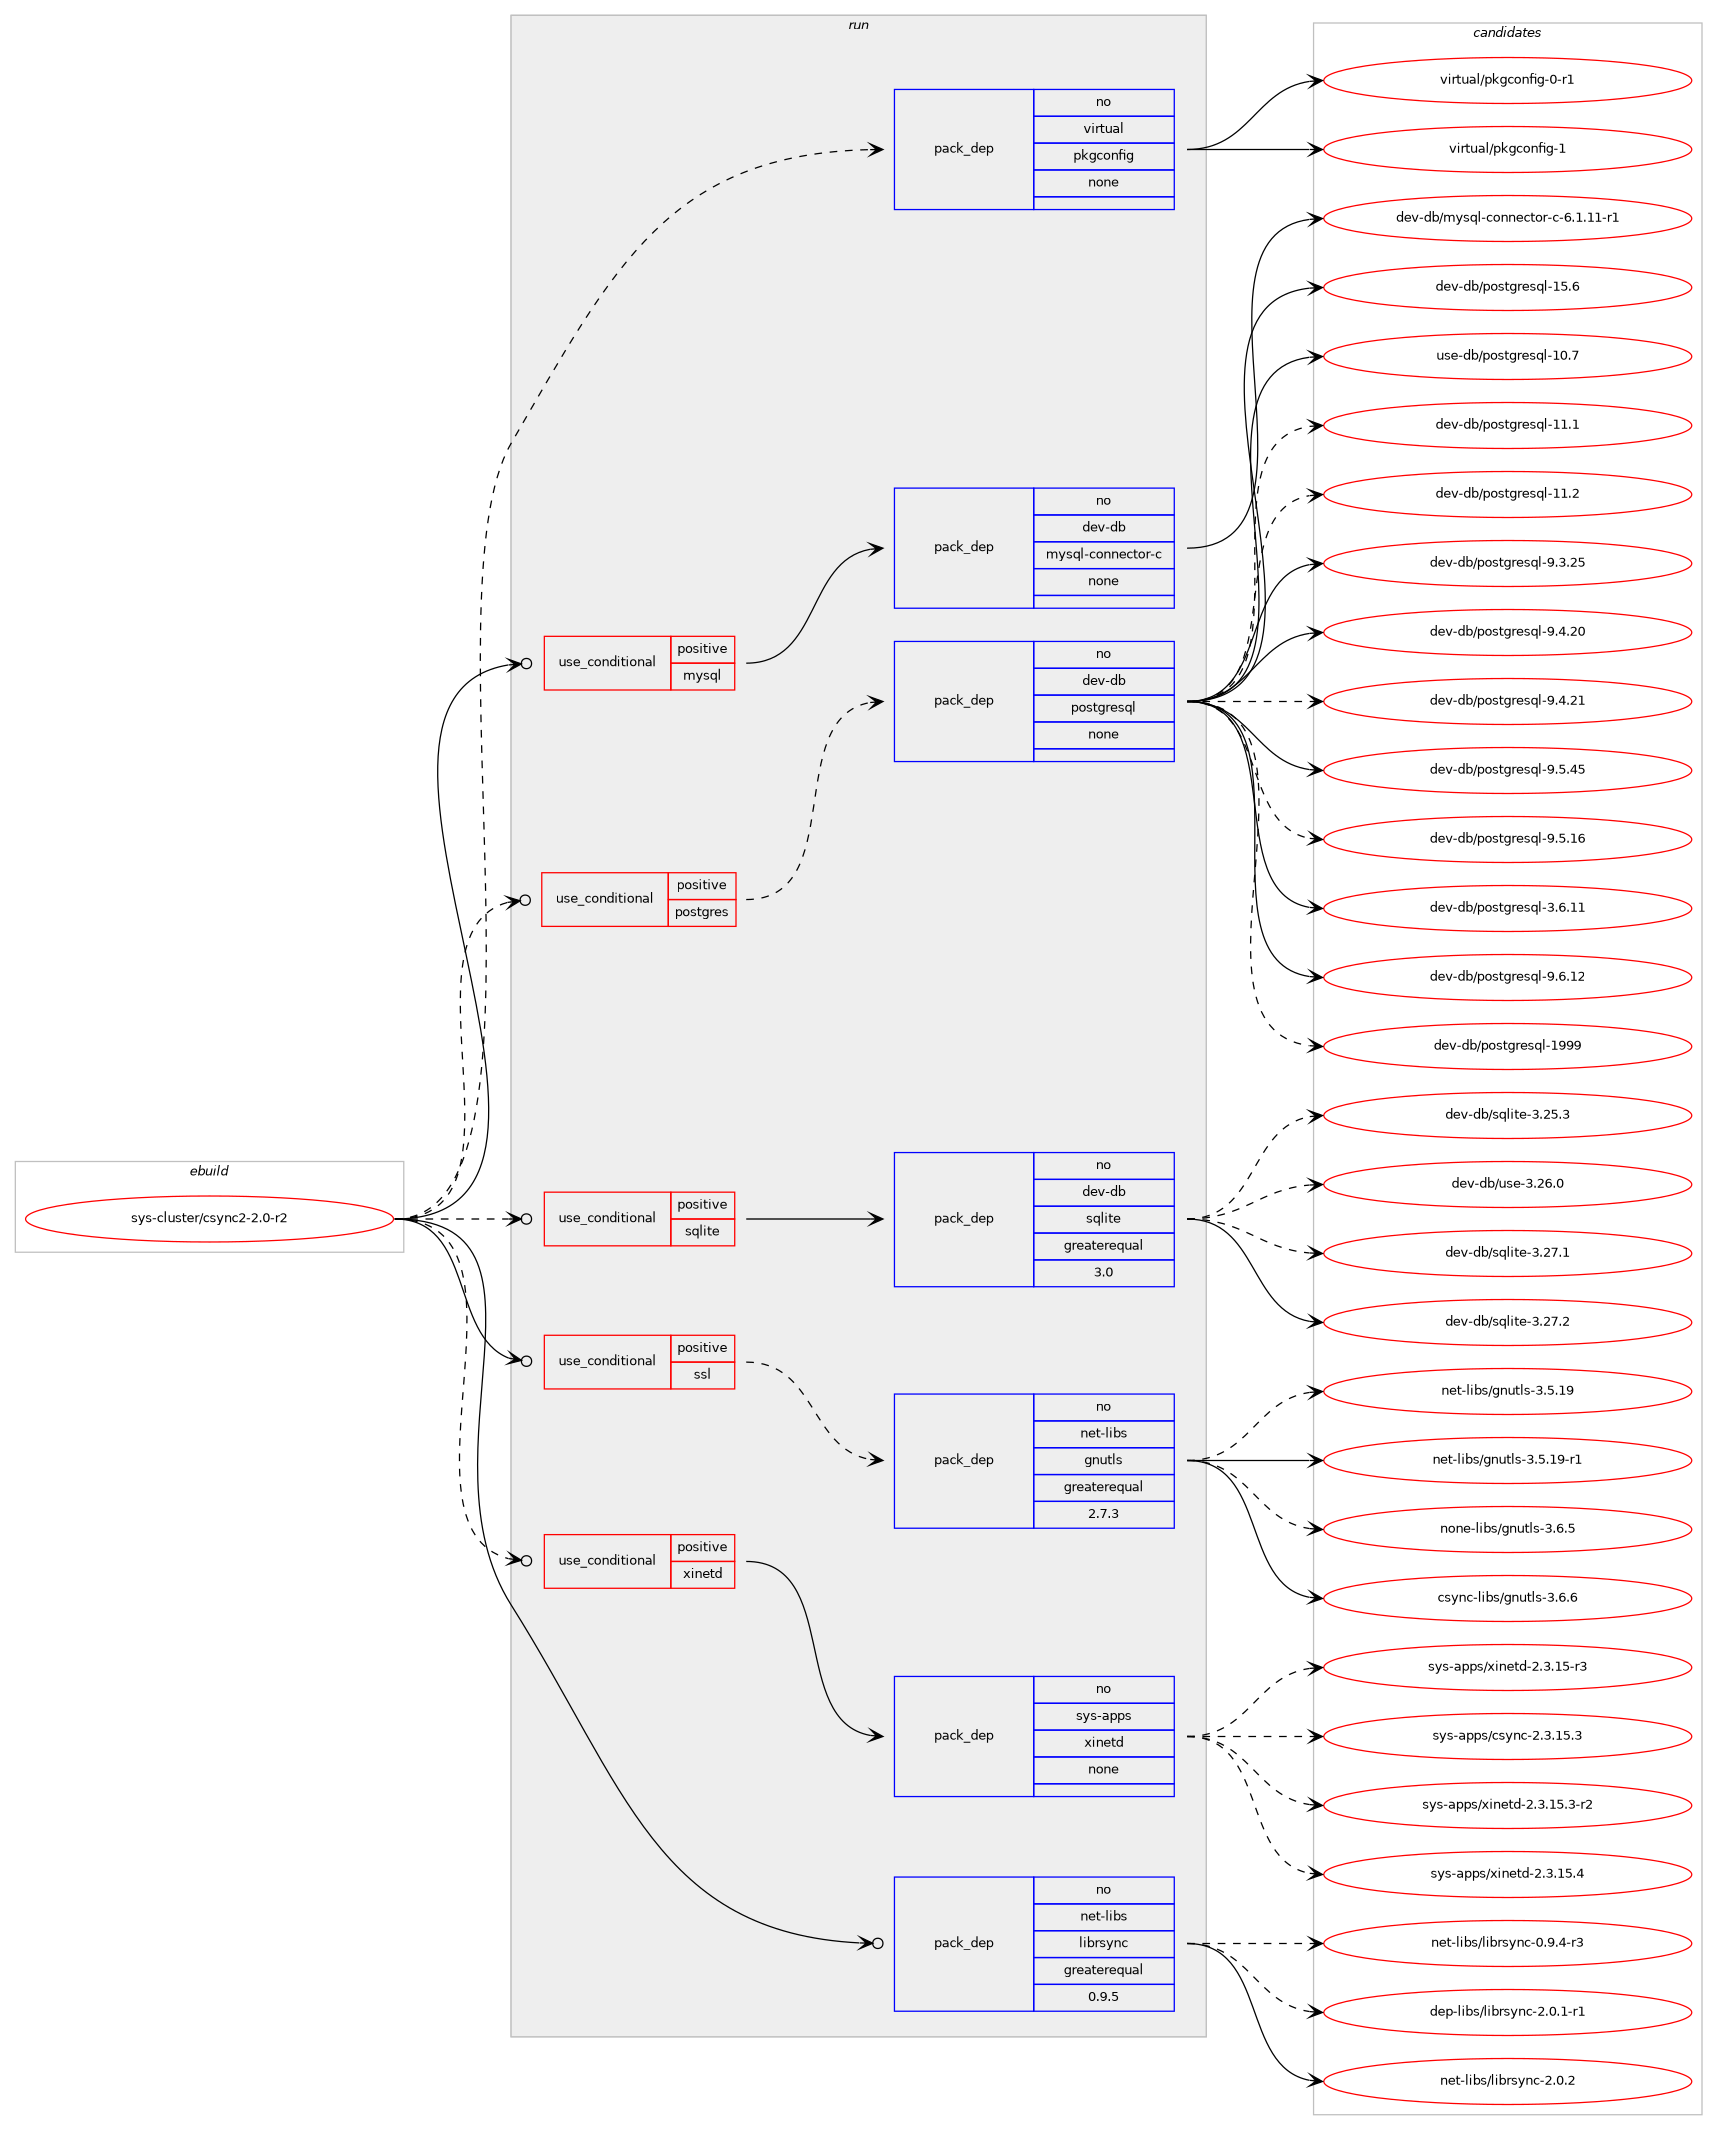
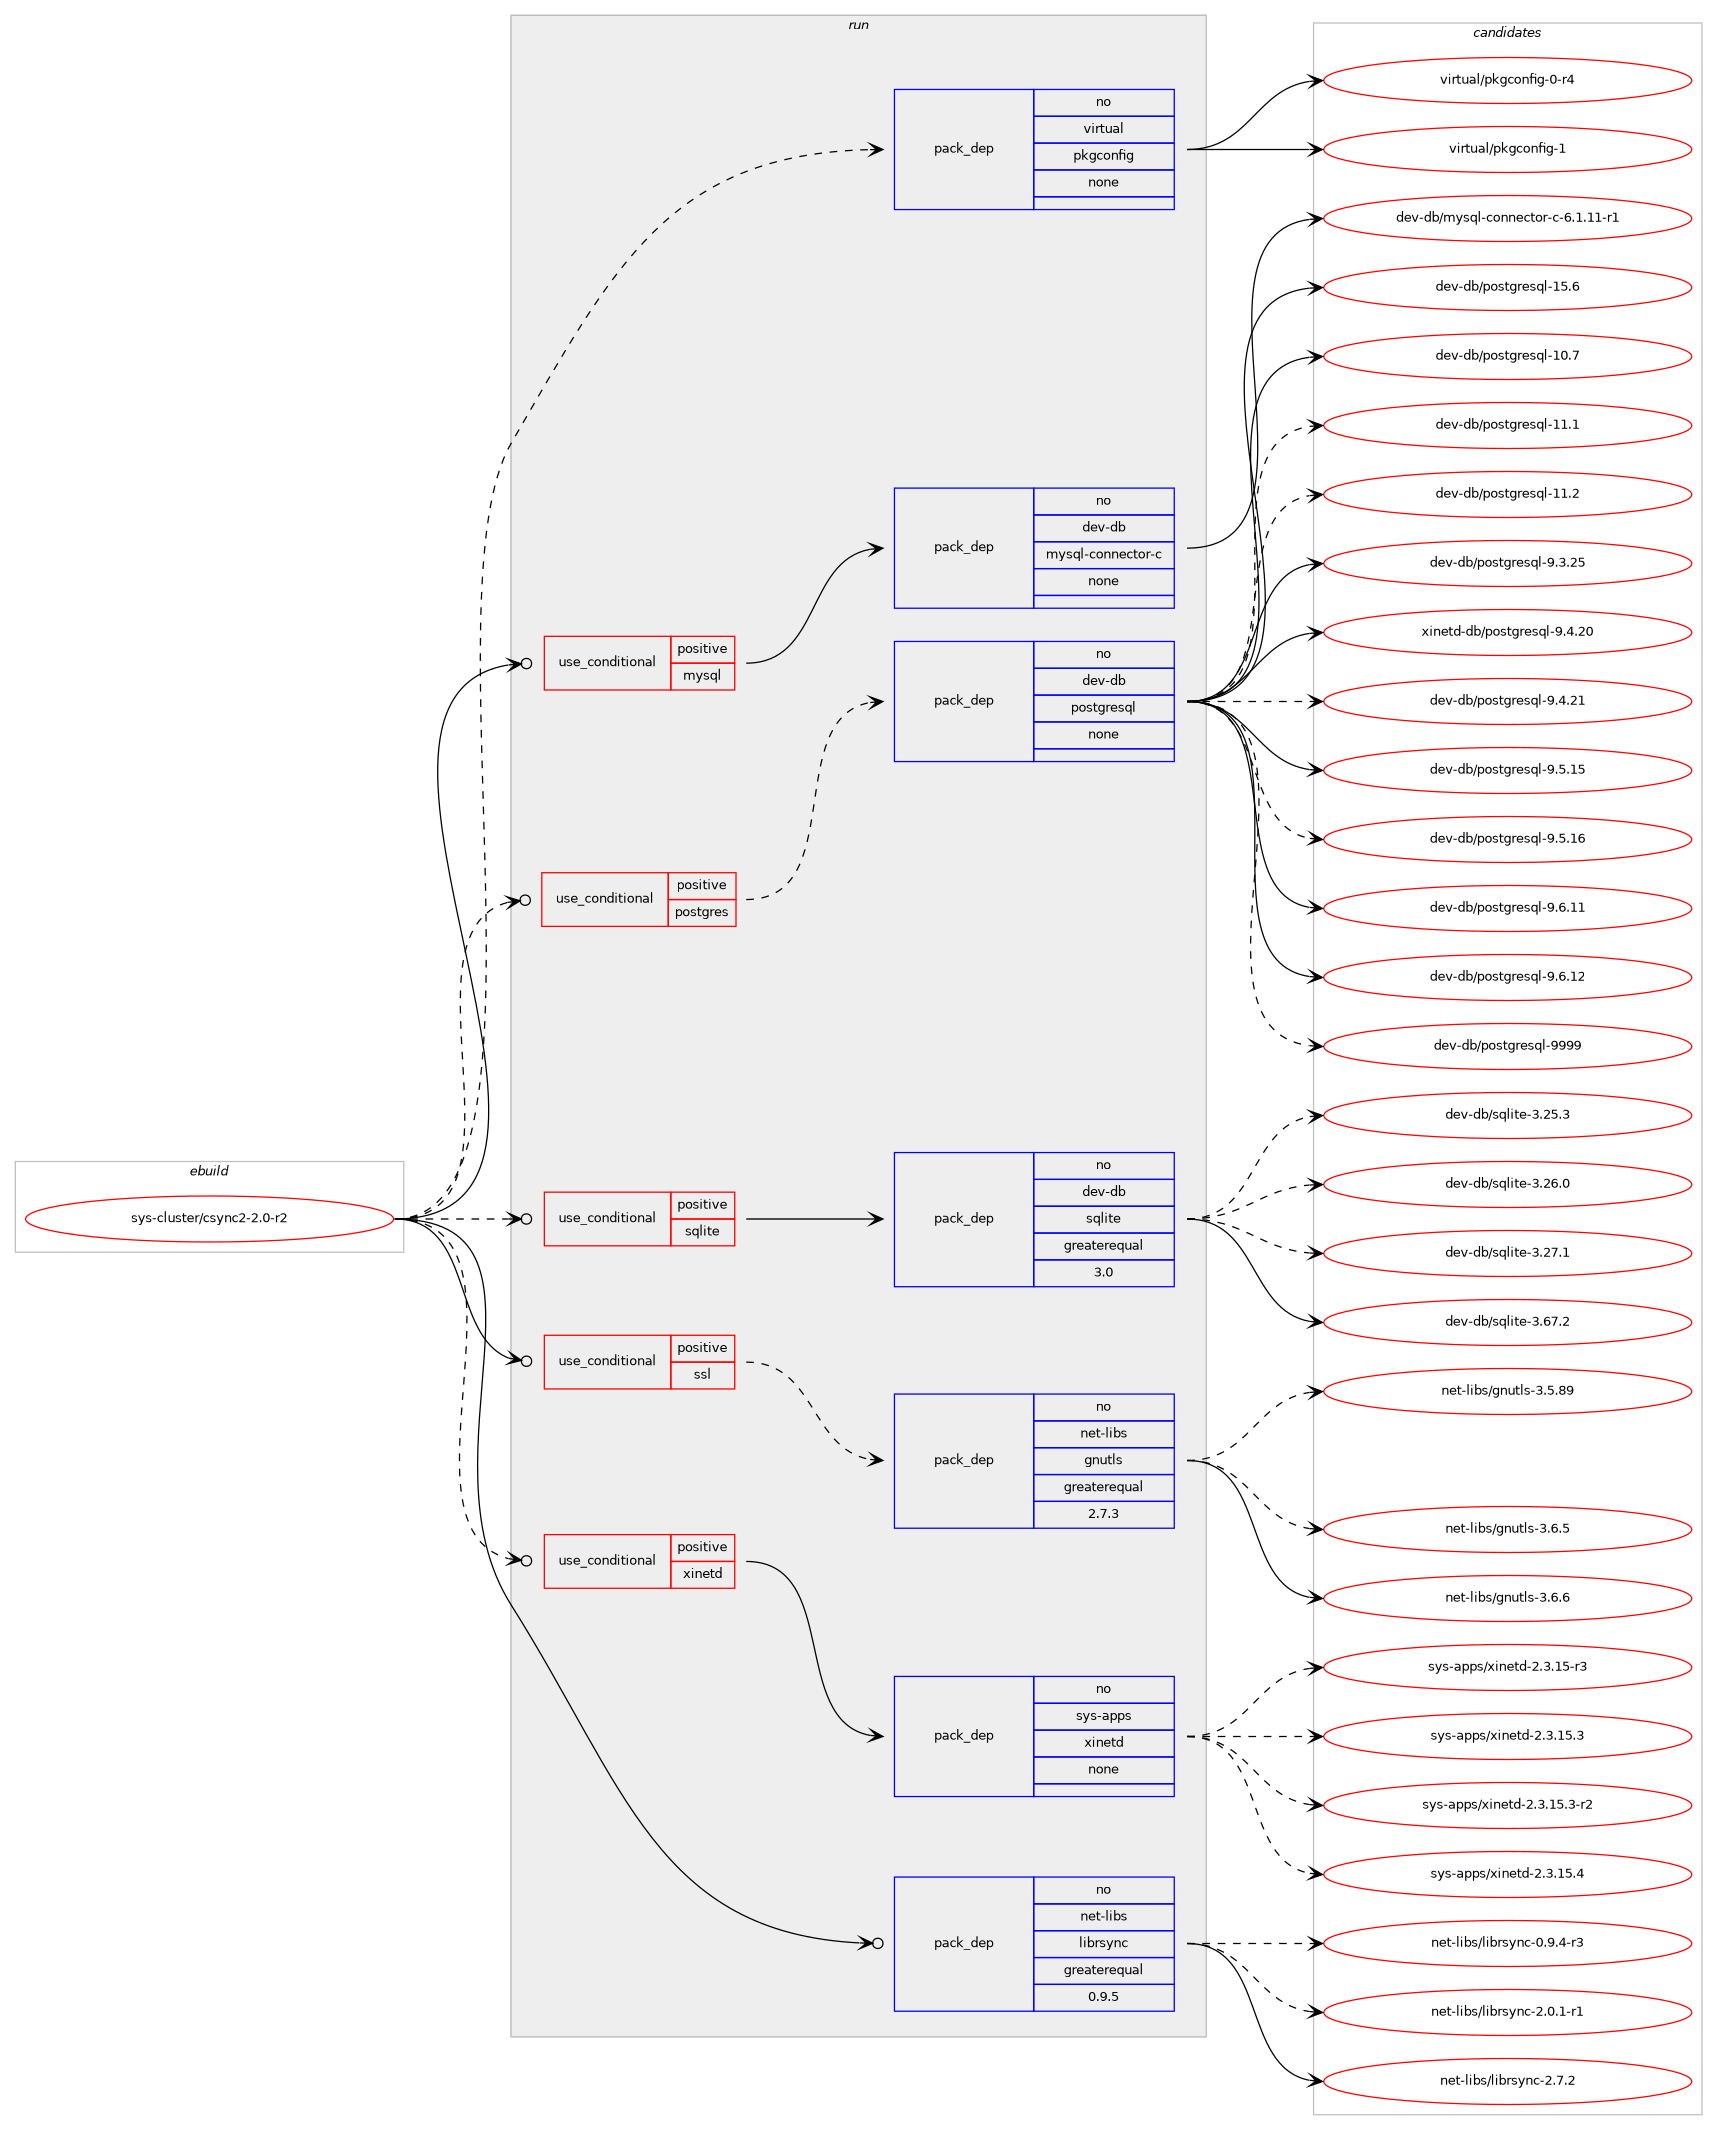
(1508, 80) -> (1508, 80)
(1508, 356) -> (1508, 356)
(1508, 632) -> (1508, 632)
(1508, 770) -> (1508, 770)
(1508, 908) -> (1508, 908)
(1508, 1046) -> (1508, 1046)
(1508, 1184) -> (1508, 1184)
(1508, 1322) -> (1508, 1322)
(1508, 1392) -> (1508, 1392)
(1508, 1460) -> none
(1508, 1529) -> (1508, 1529)
(1508, 1598) -> (1508, 1598)
(1508, 1736) -> (1508, 1736)
(1508, 2012) -> (1508, 2012)
(1508, 2082) -> (1508, 2082)
